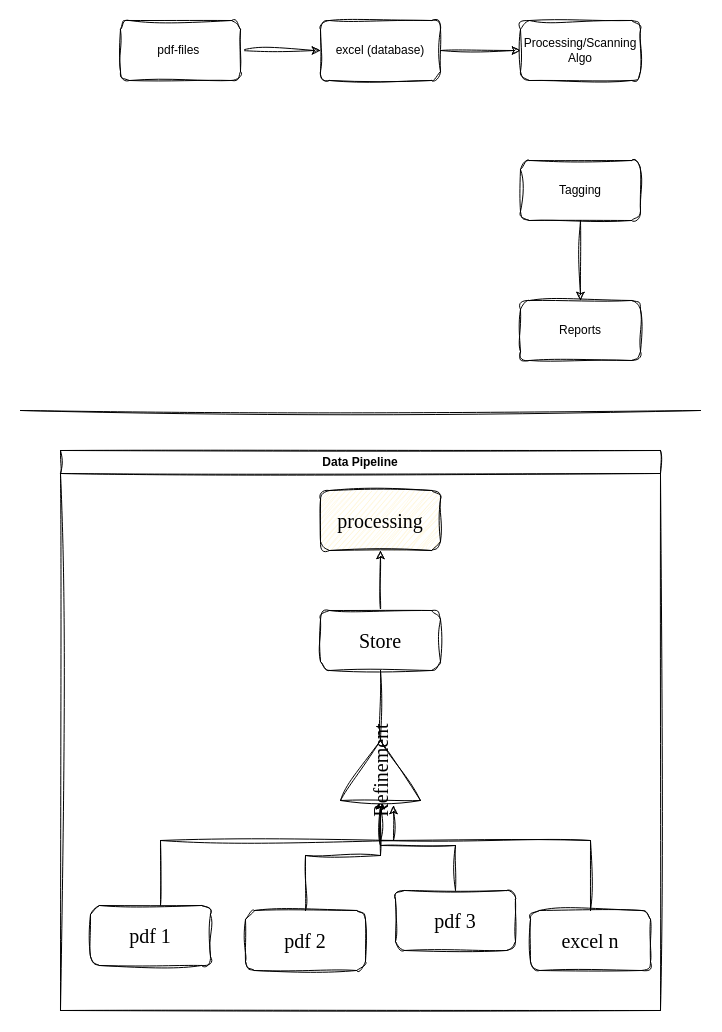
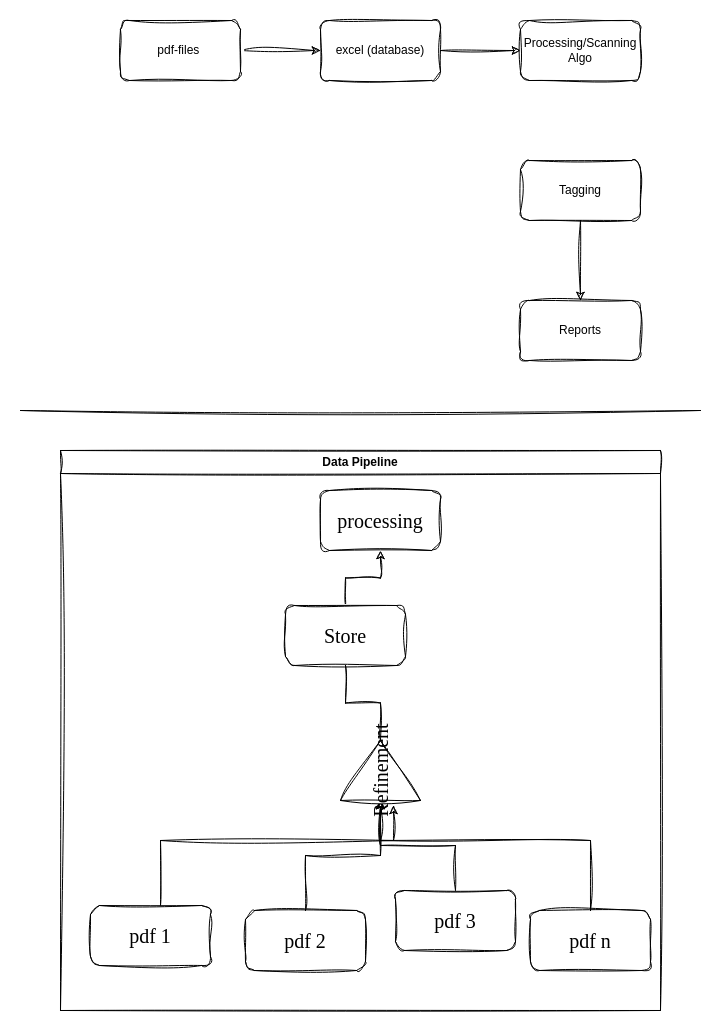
(381, 521) -> (381, 521)
(381, 641) -> (346, 636)
(591, 941) -> (591, 941)
